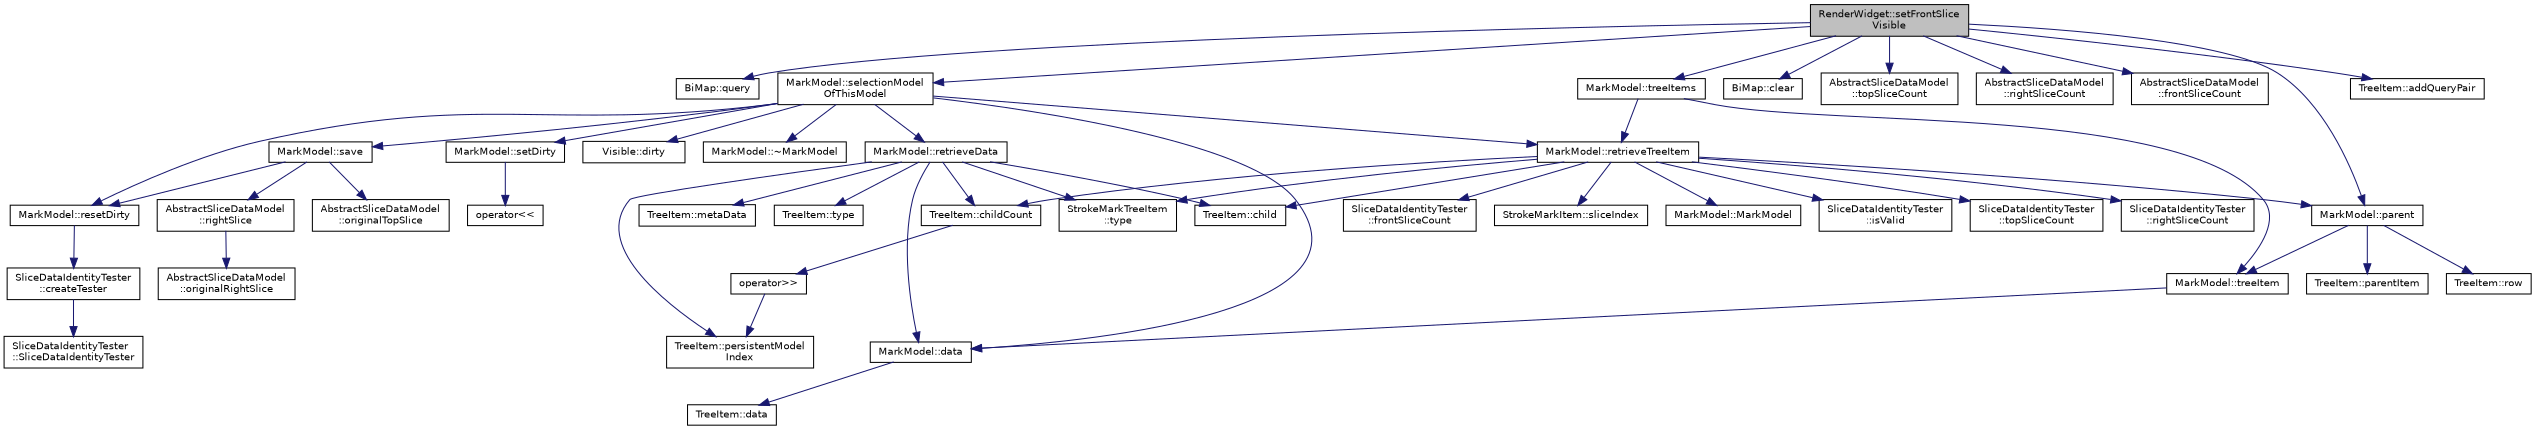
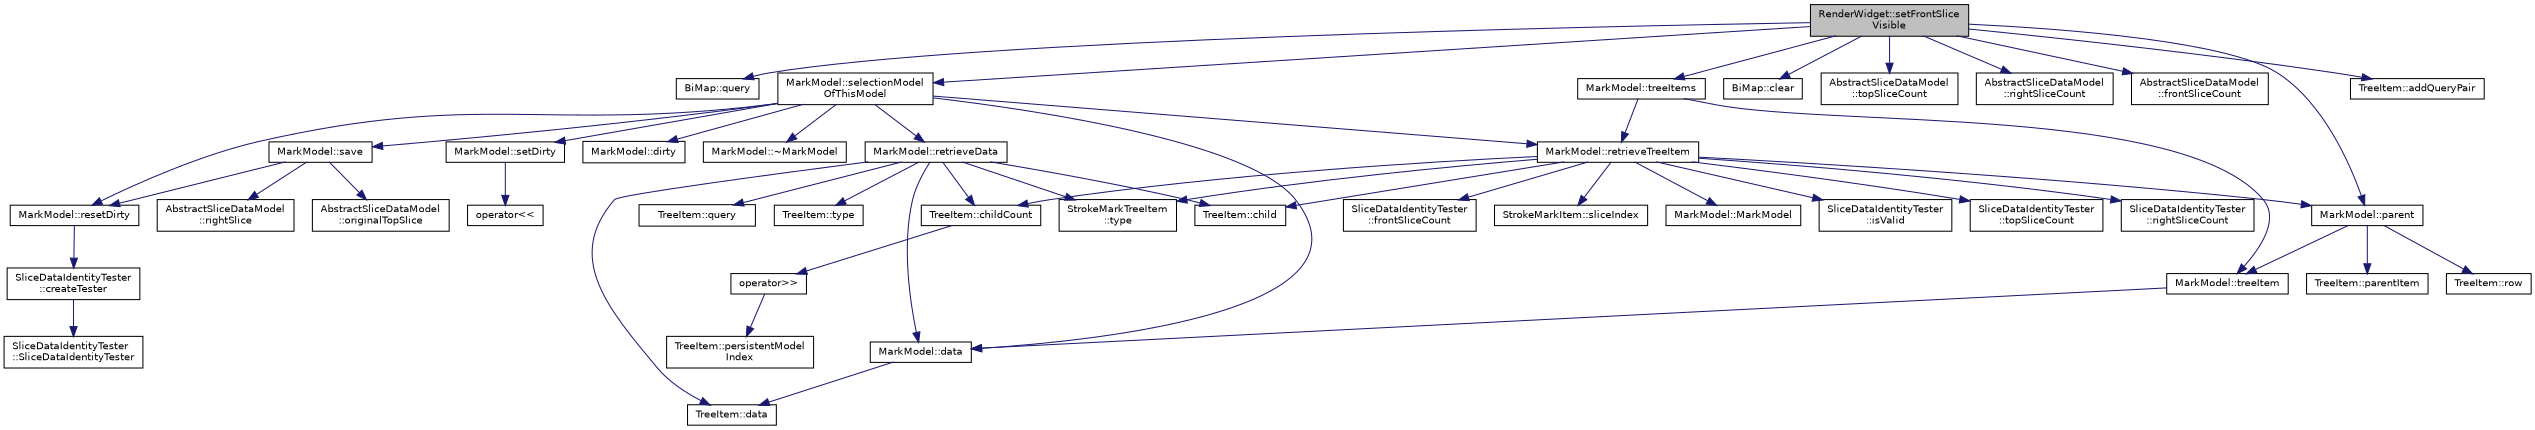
(634, 152) -> (634, 152)
(666, 192) -> (618, 198)
(697, 215) -> (697, 215)
(227, 284) -> none
